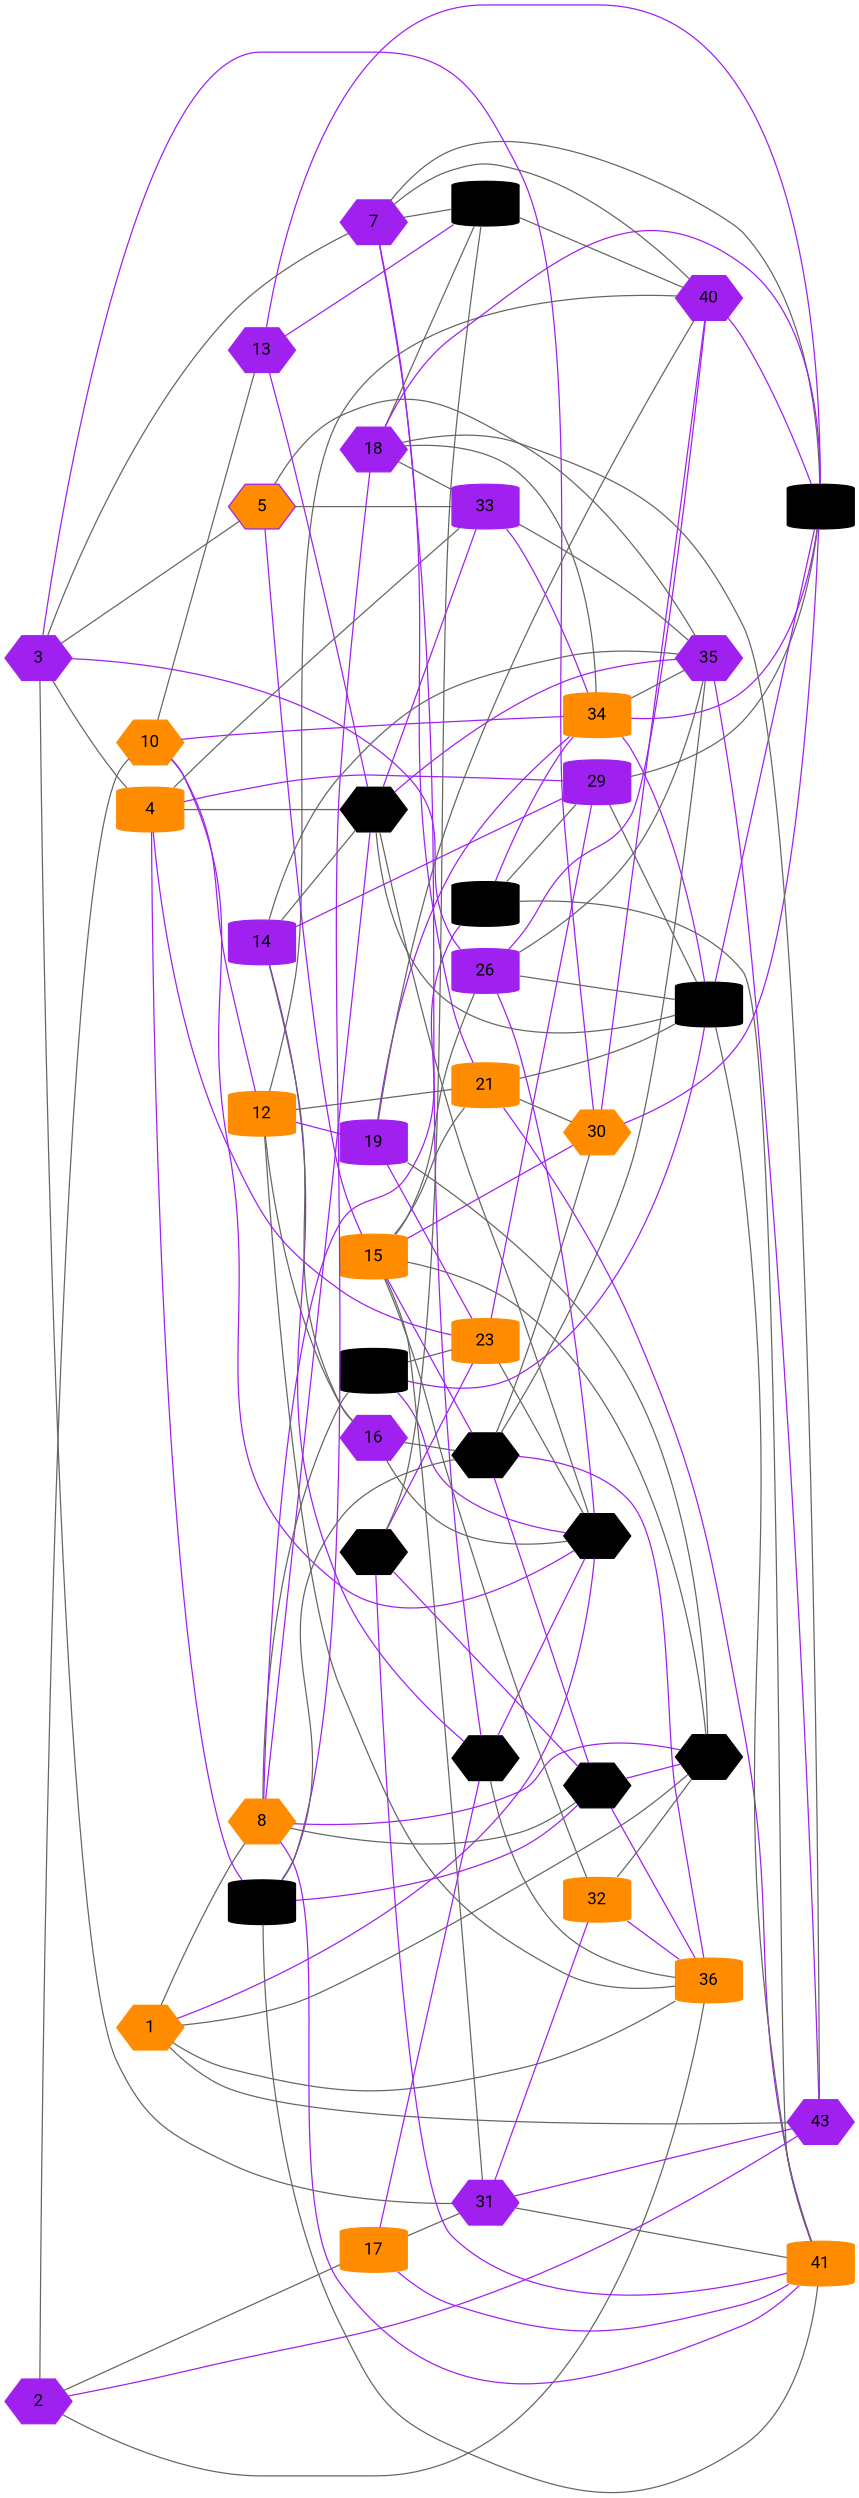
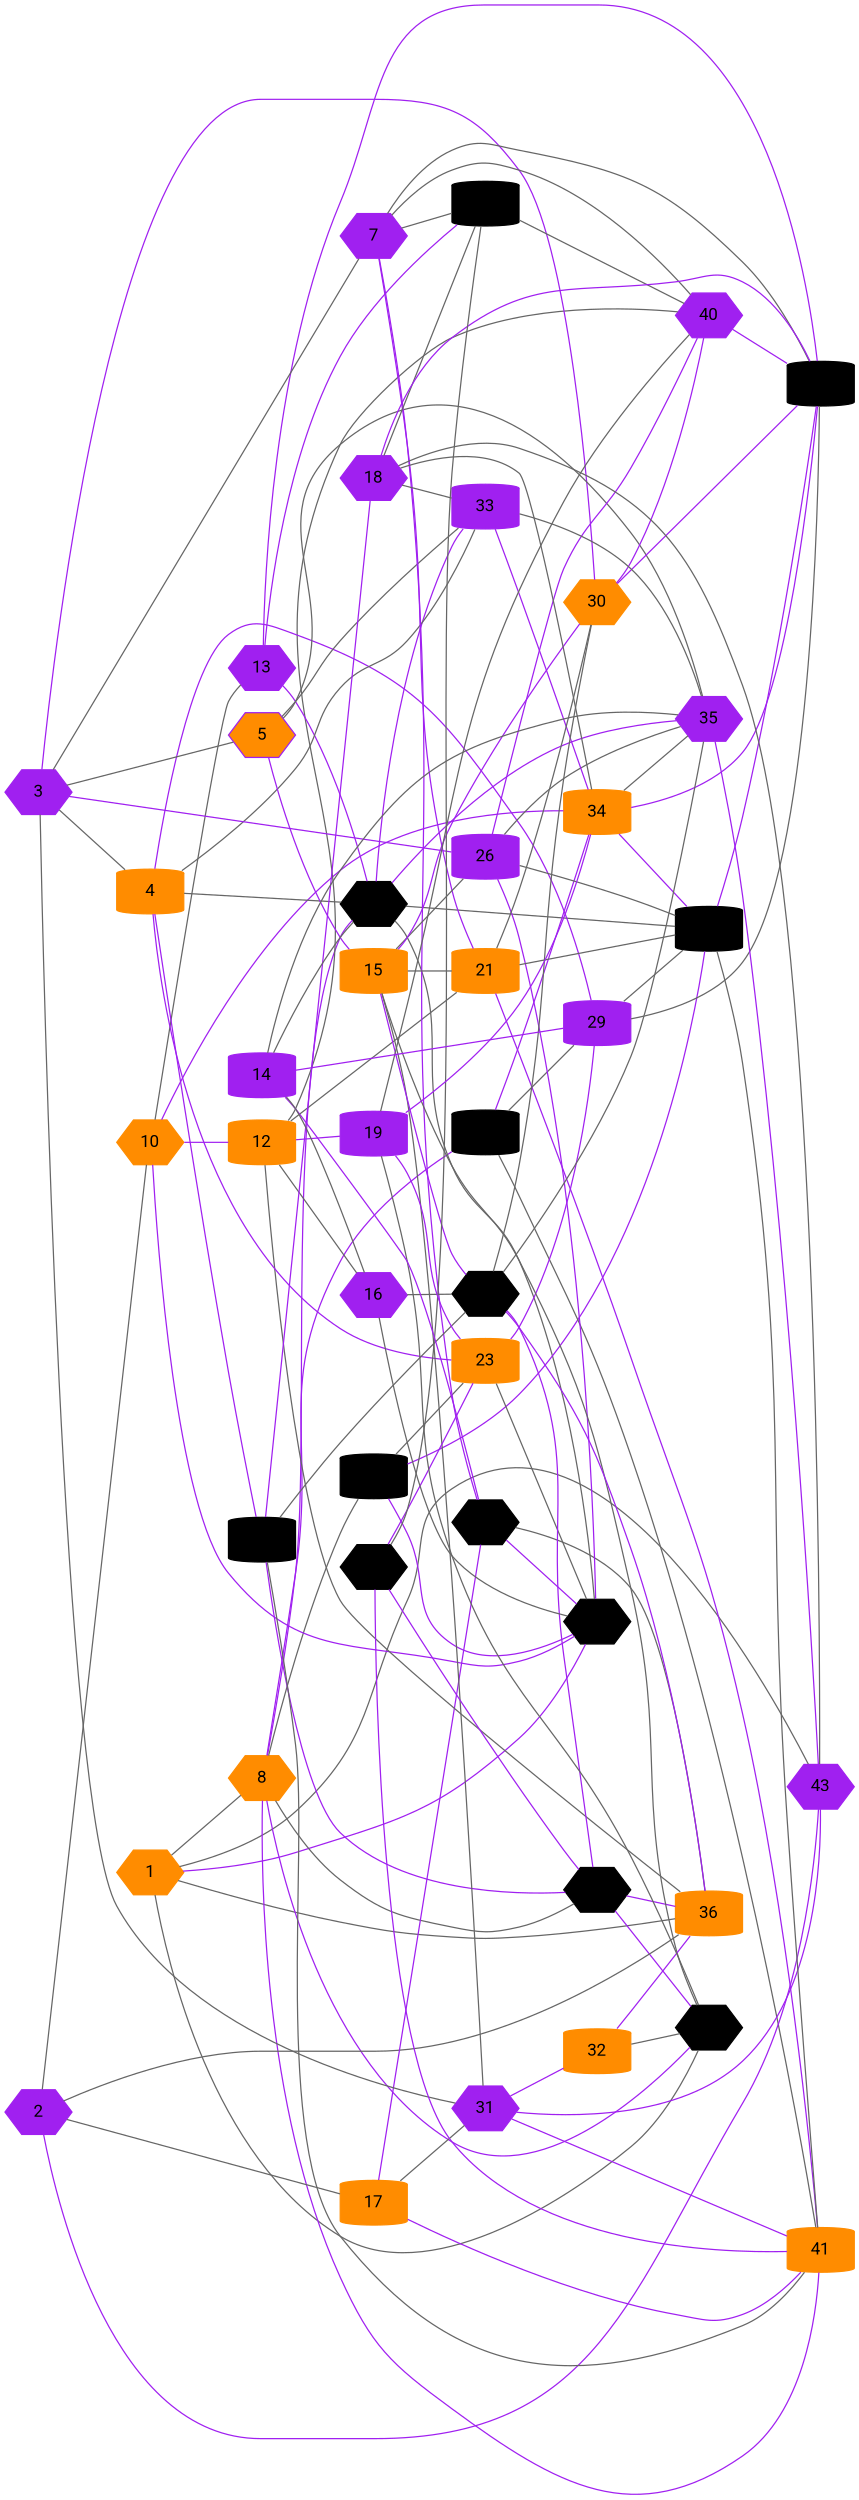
(481, 1580) -> none
(651, 2233) -> (649, 2178)
